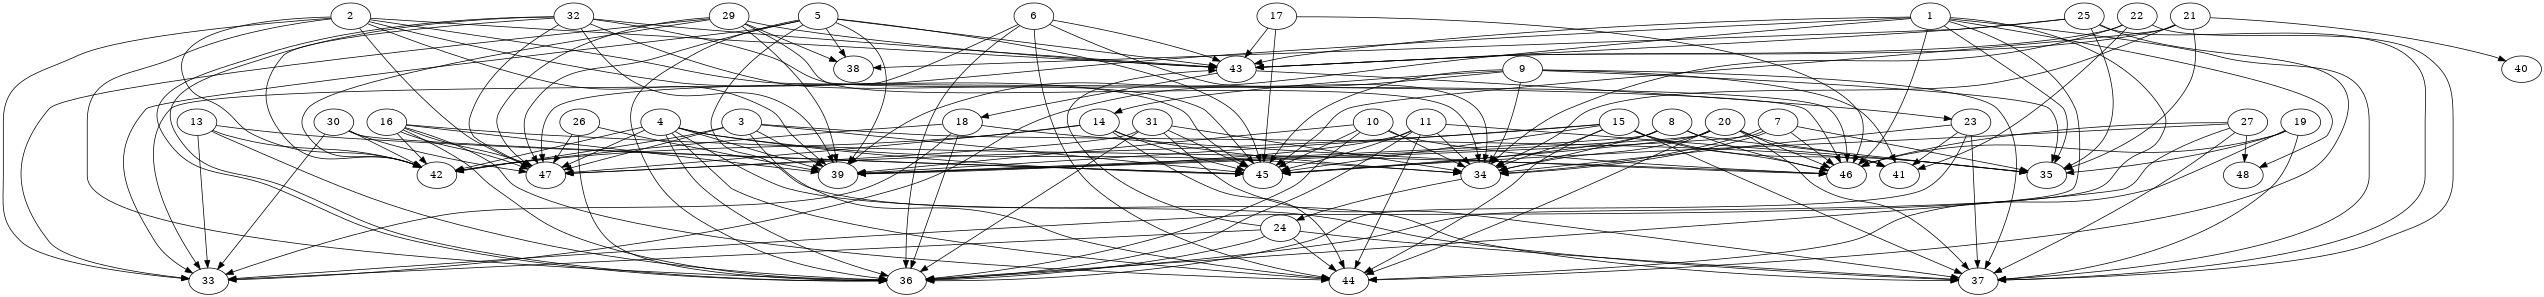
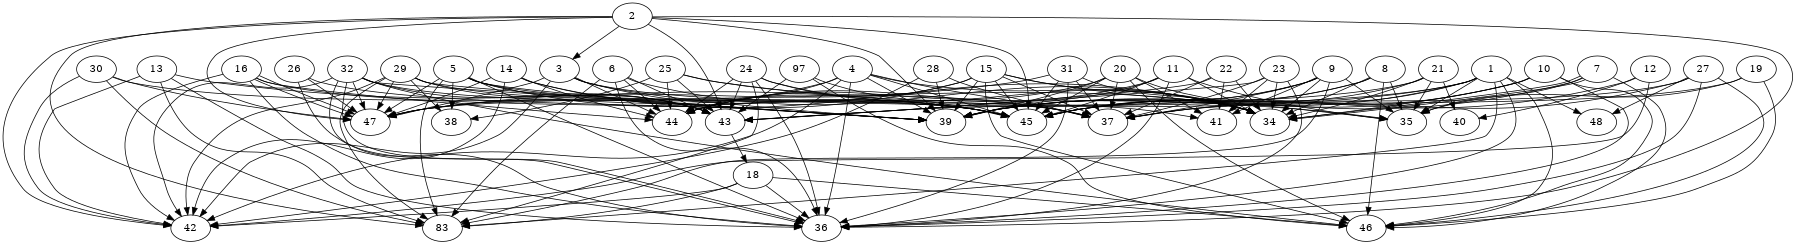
(1277, 16) -> (799, 69)
none -> (933, 69)
none -> (1650, 69)
(1311, 84) -> (1145, 101)
(1497, 84) -> (1009, 103)
(1114, 86) -> (599, 41)
(1113, 153) -> none
(1382, 196) -> (1004, 96)
(1840, 243) -> none
(209, 281) -> (442, 228)
